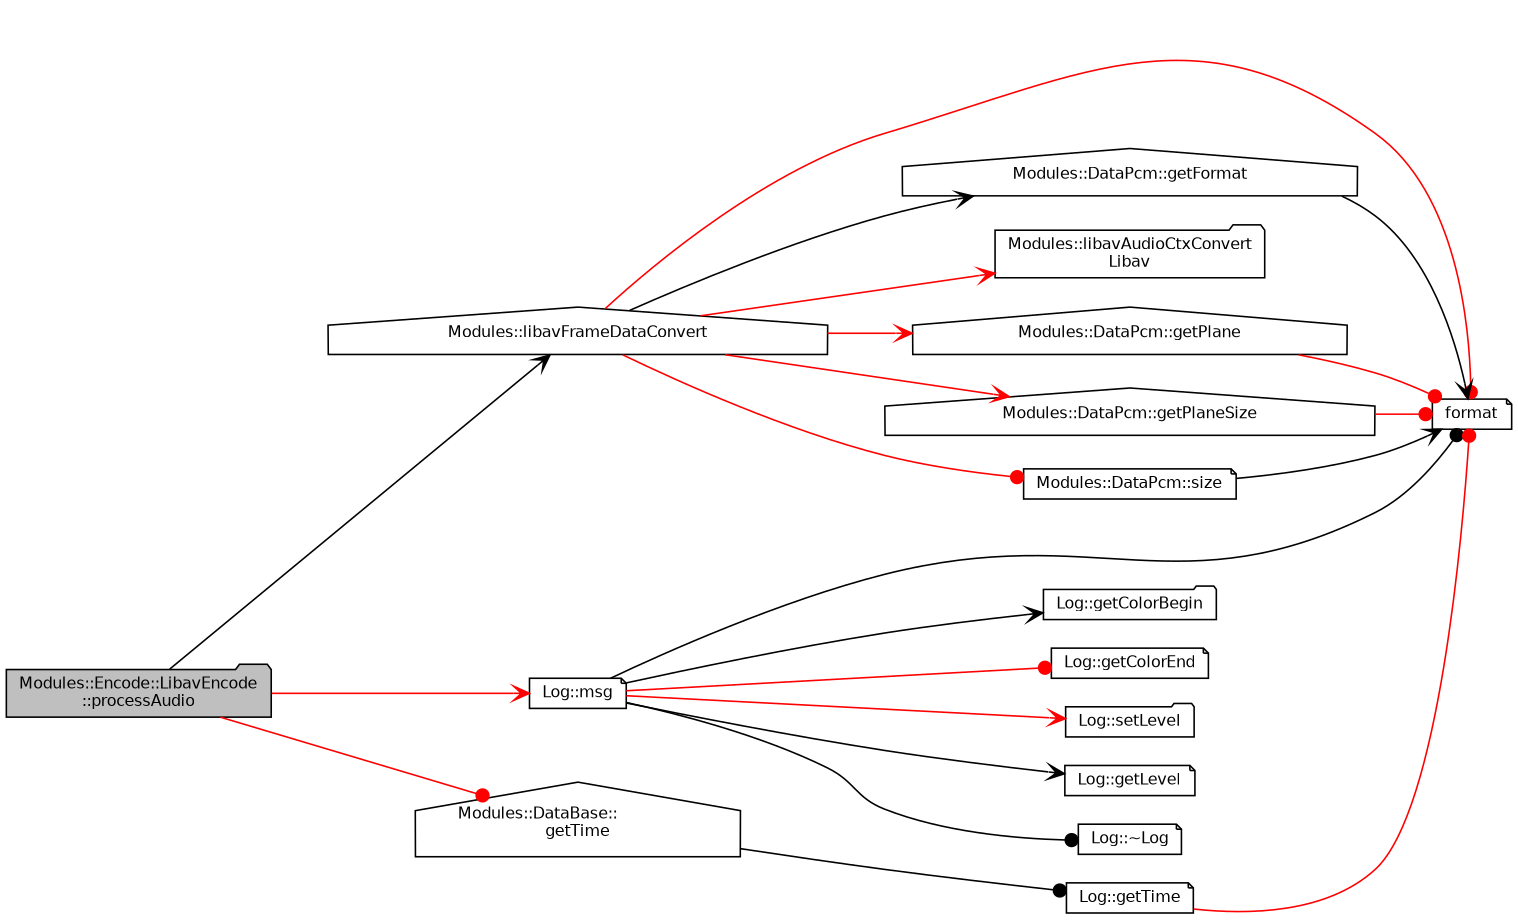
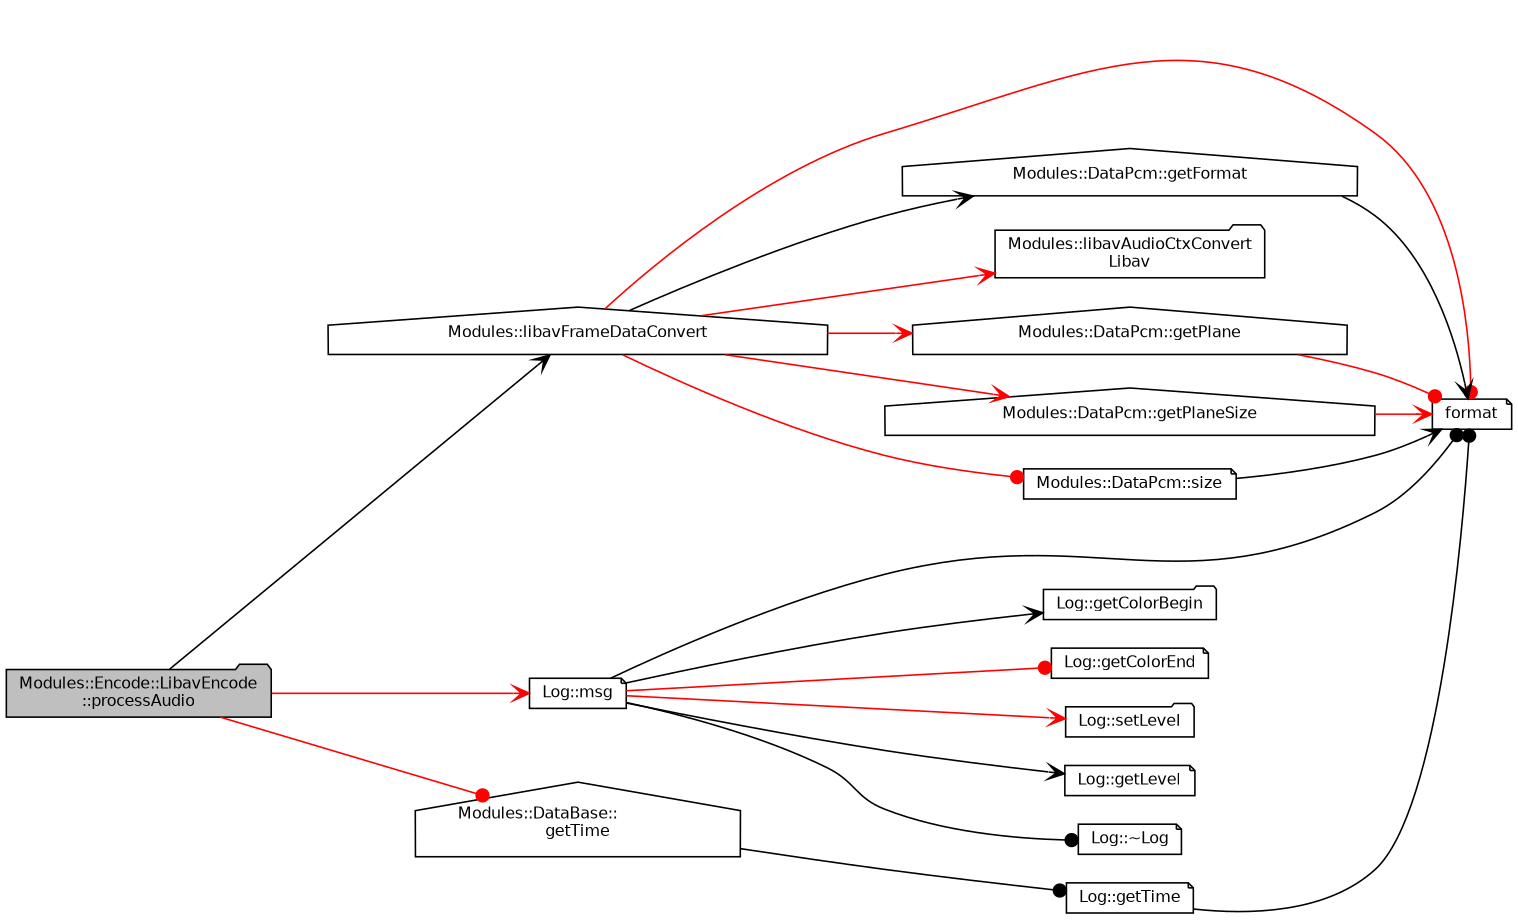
(1397, 414) -> (1397, 414)
(1425, 756) -> (1425, 756)
